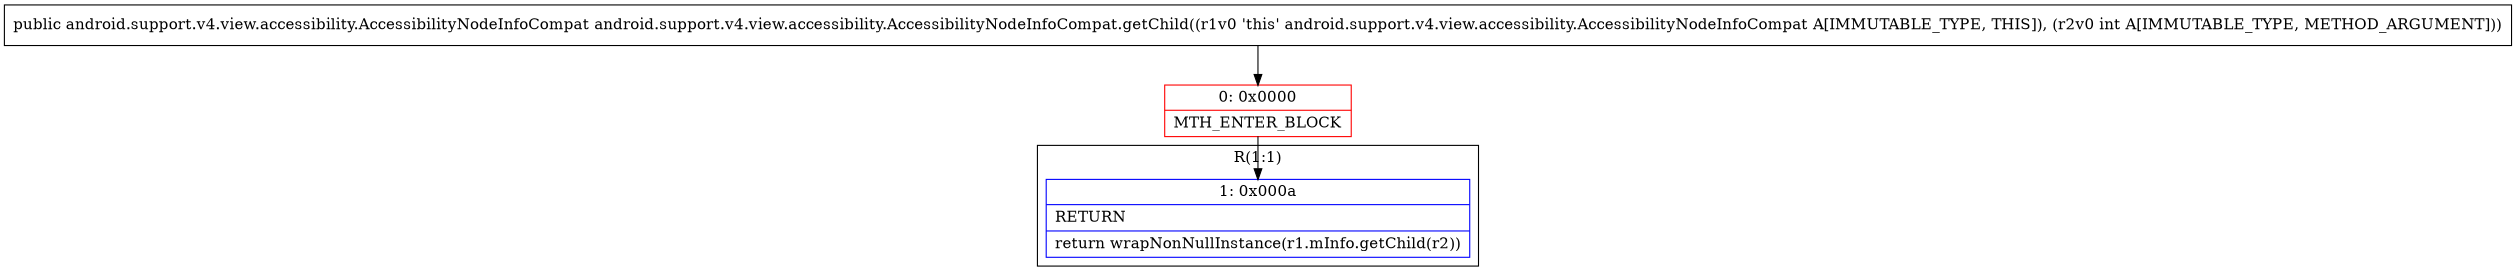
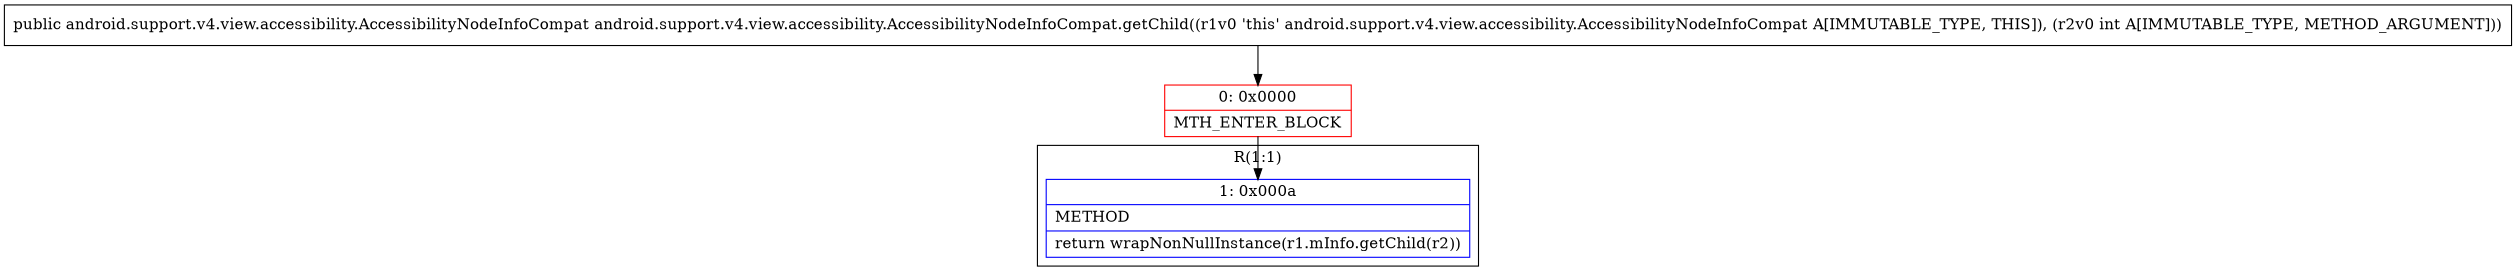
(1091, 217) -> (1093, 217)
